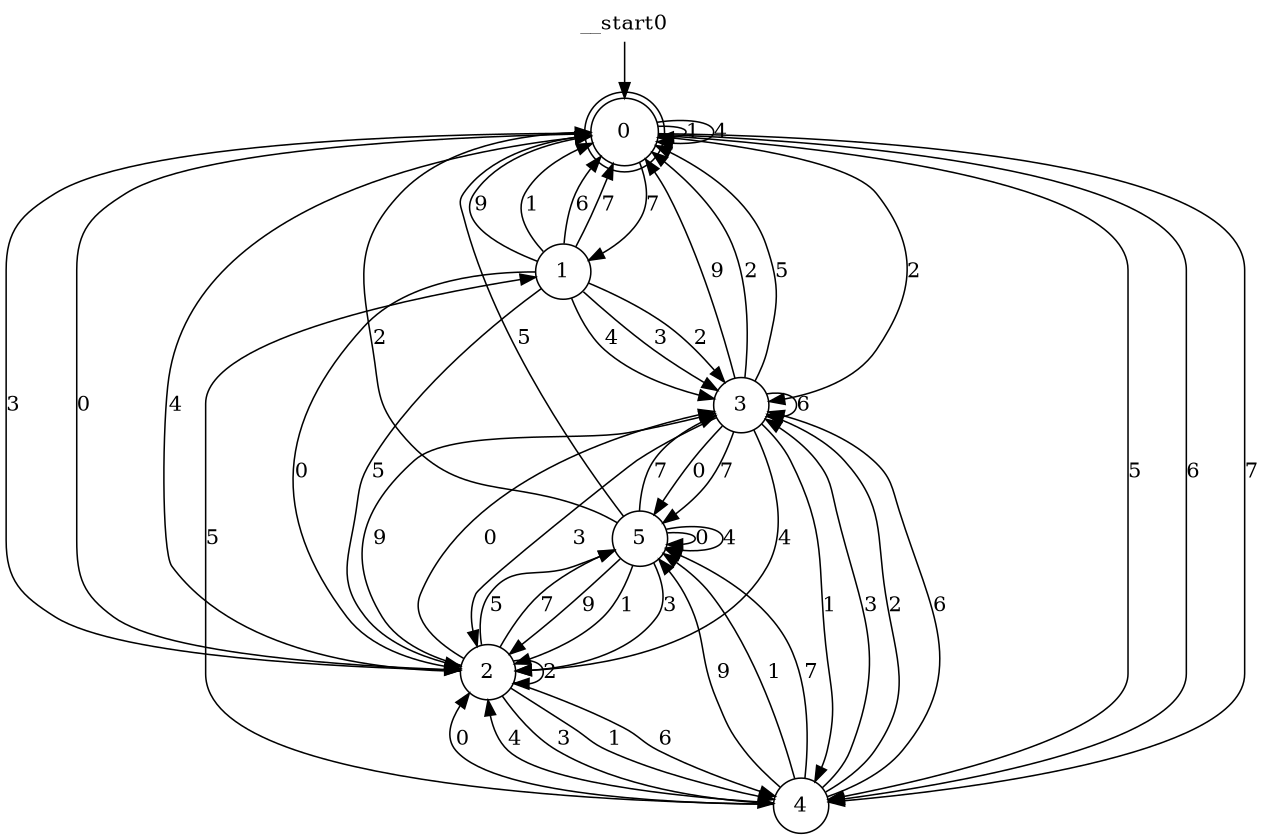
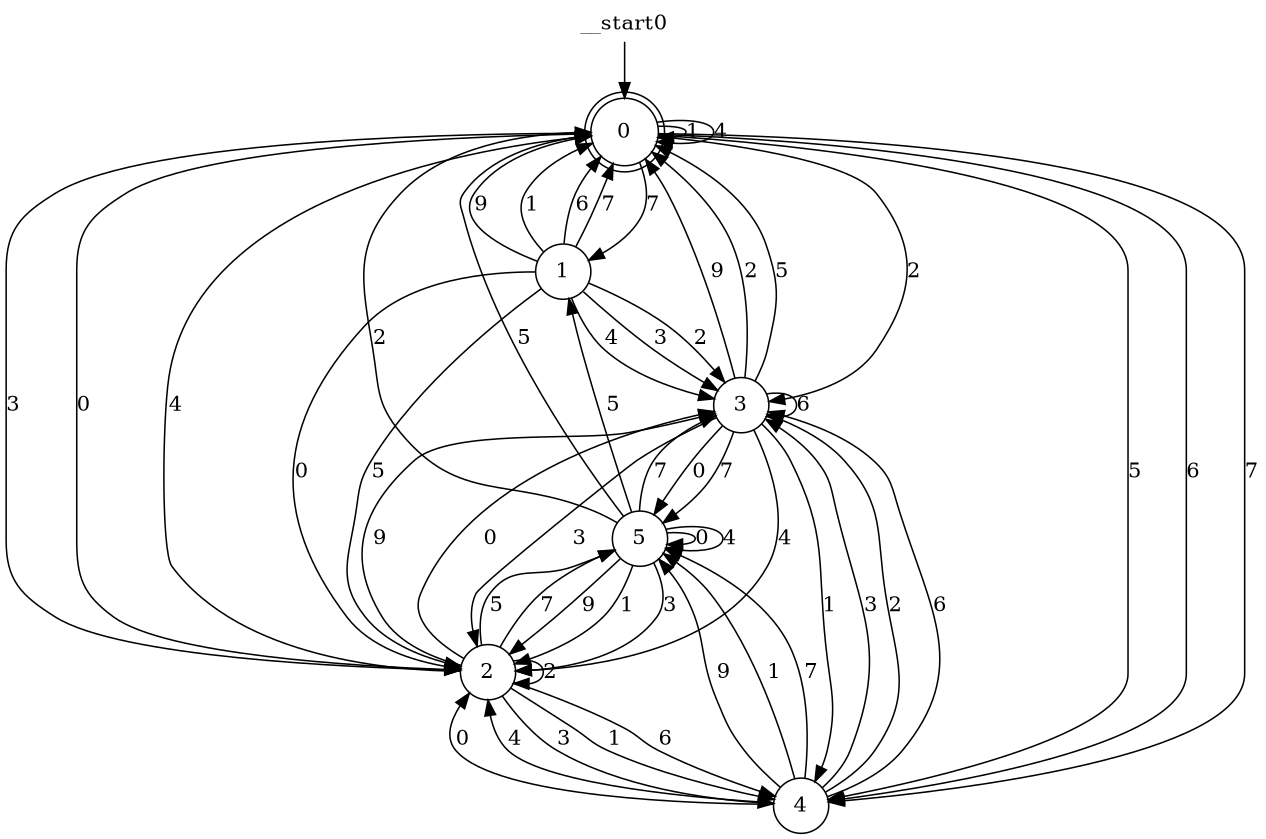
(206, 666) -> (600, 413)
